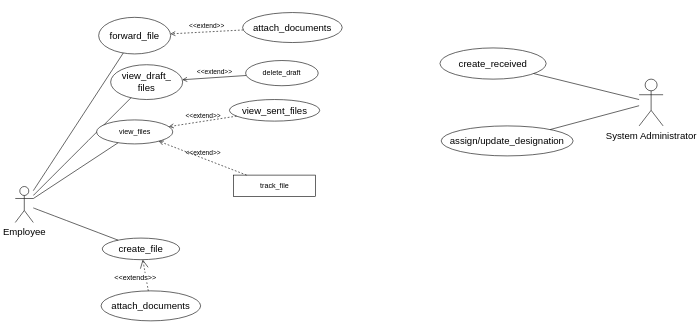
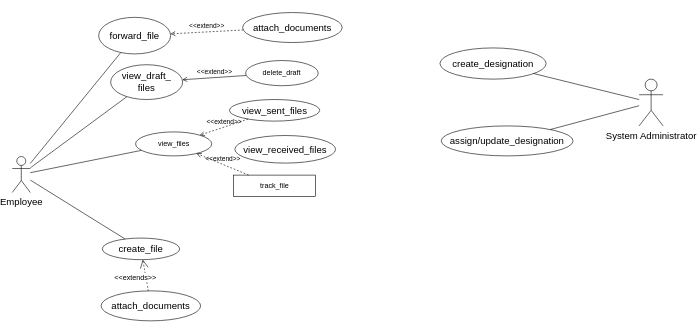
(493, 63) -> (493, 63)
(135, 132) -> (174, 144)
none -> (285, 149)
(24, 204) -> (21, 174)
